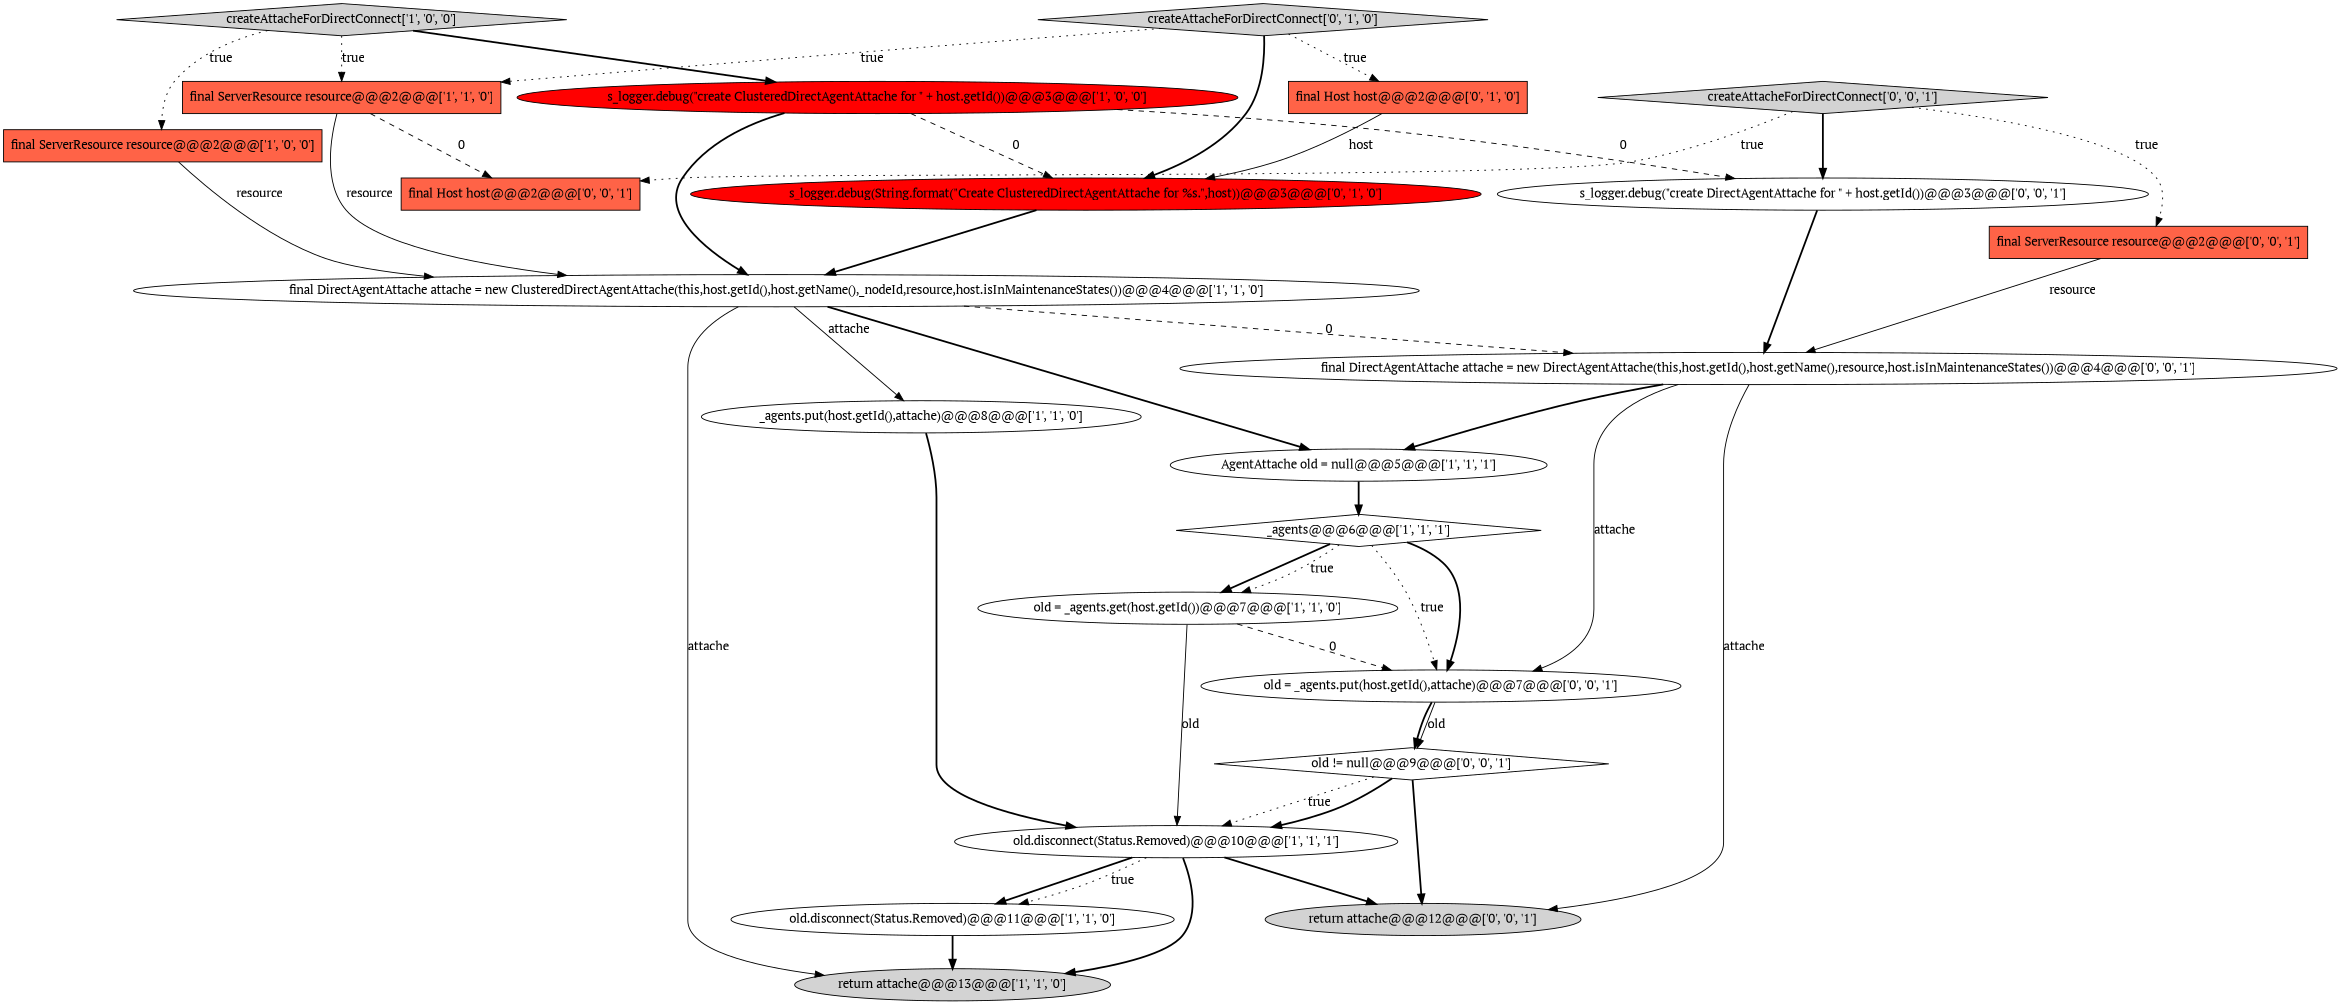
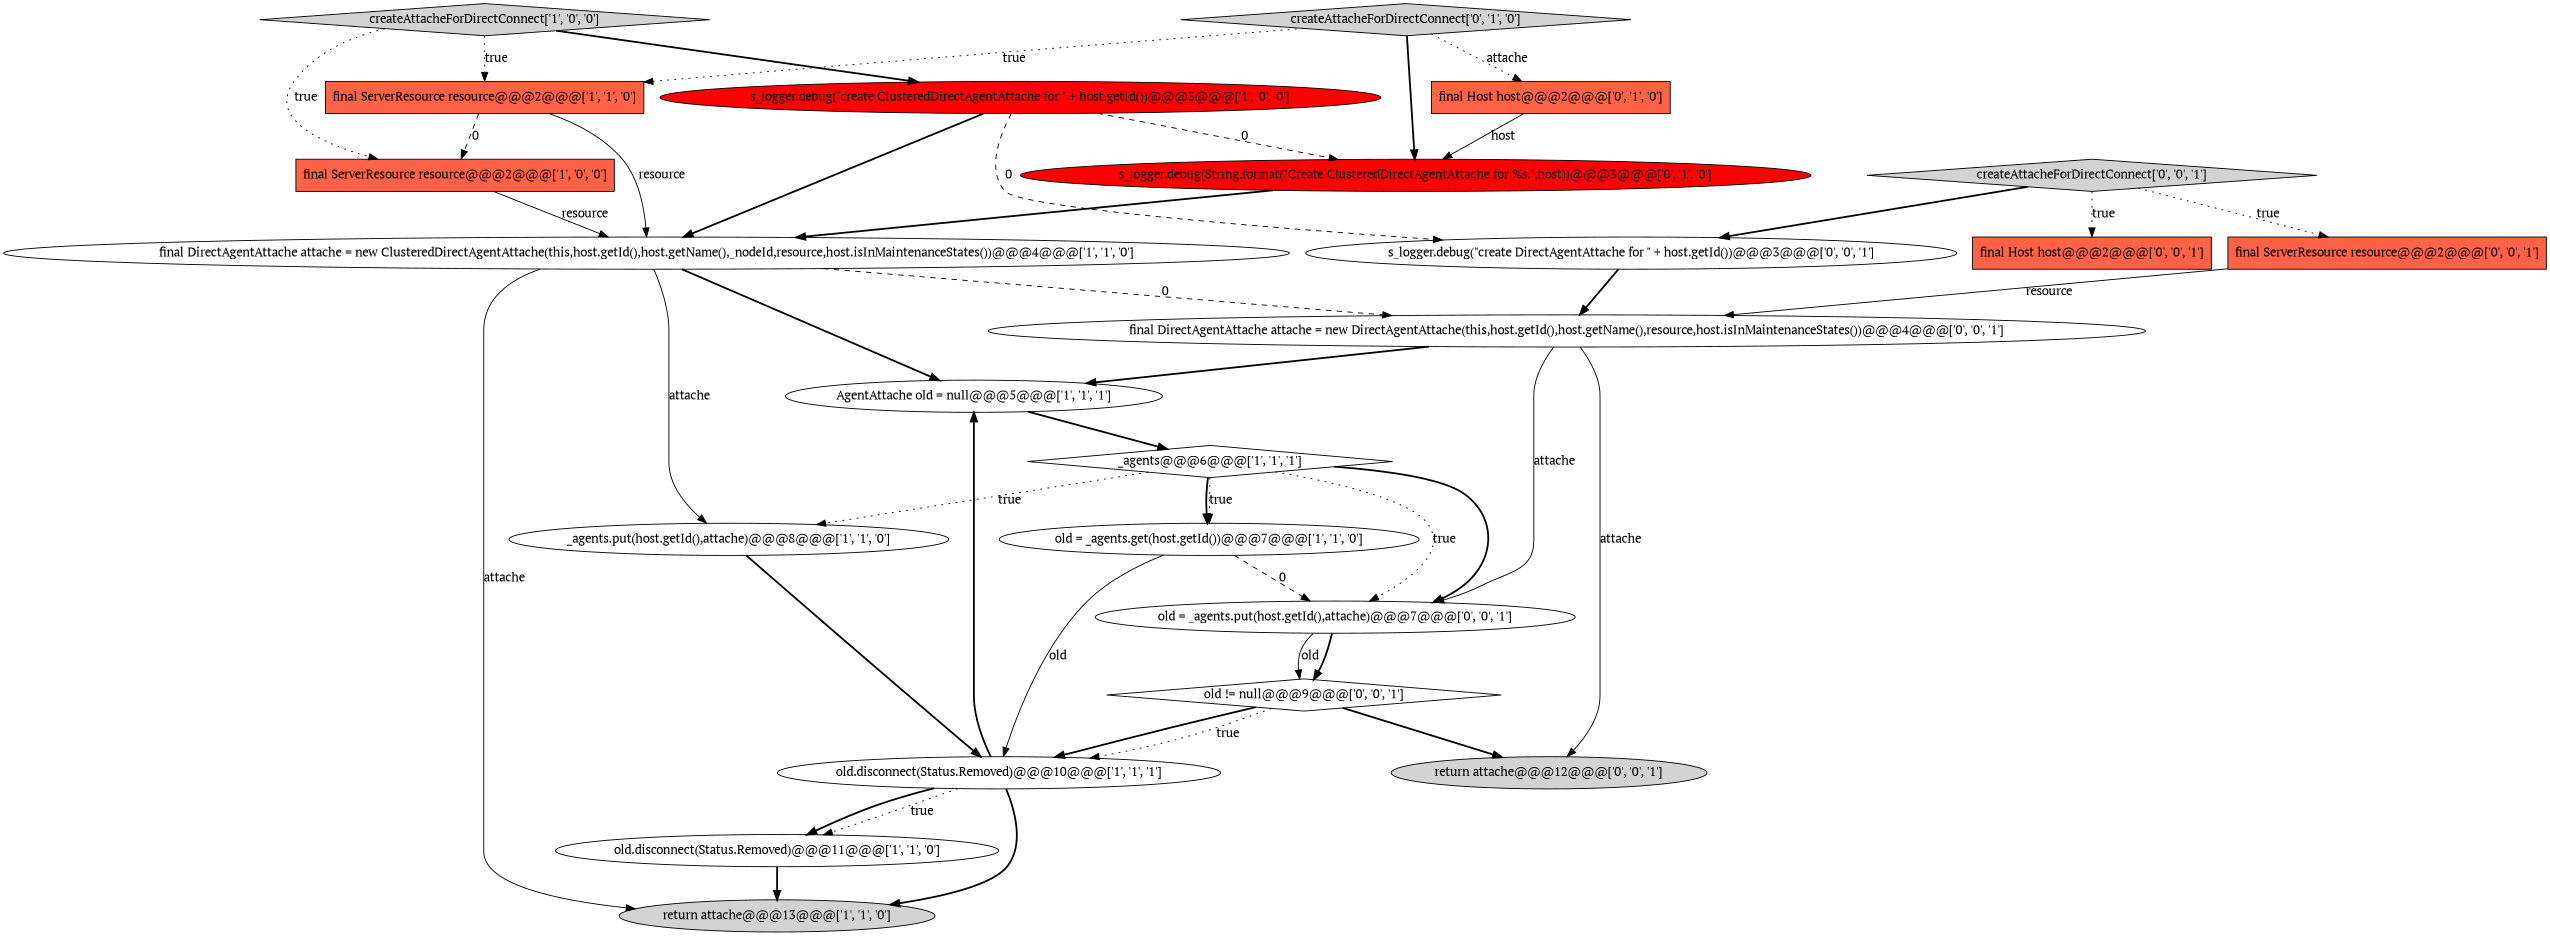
(1355, 59) -> (1507, 59)
(427, 144) -> (472, 132)
none -> (987, 498)
(1296, 879) -> (974, 591)
